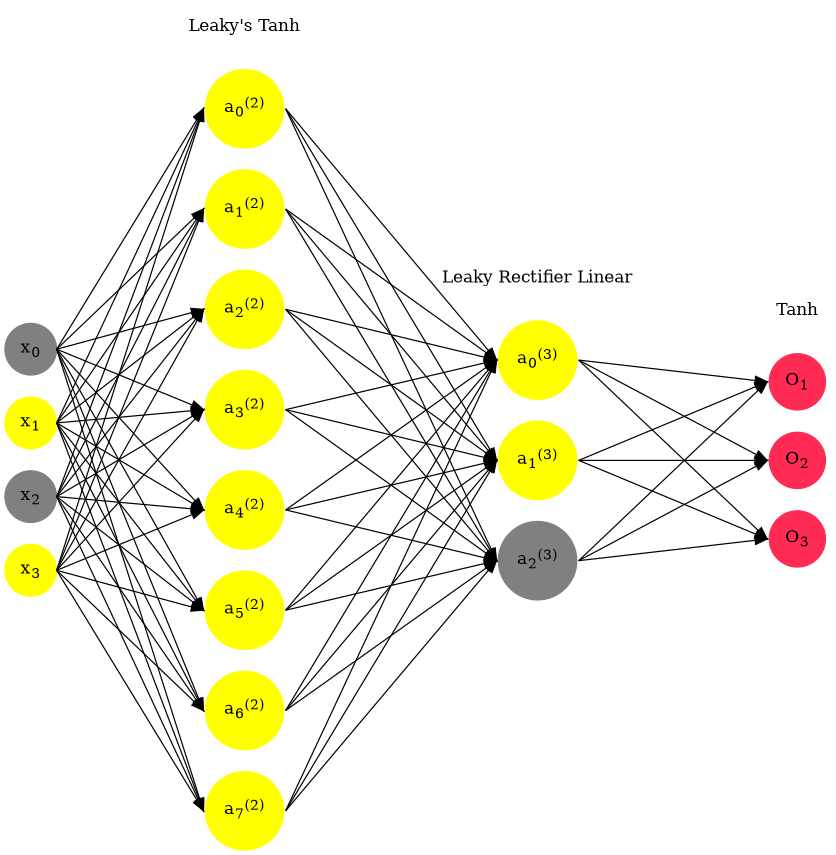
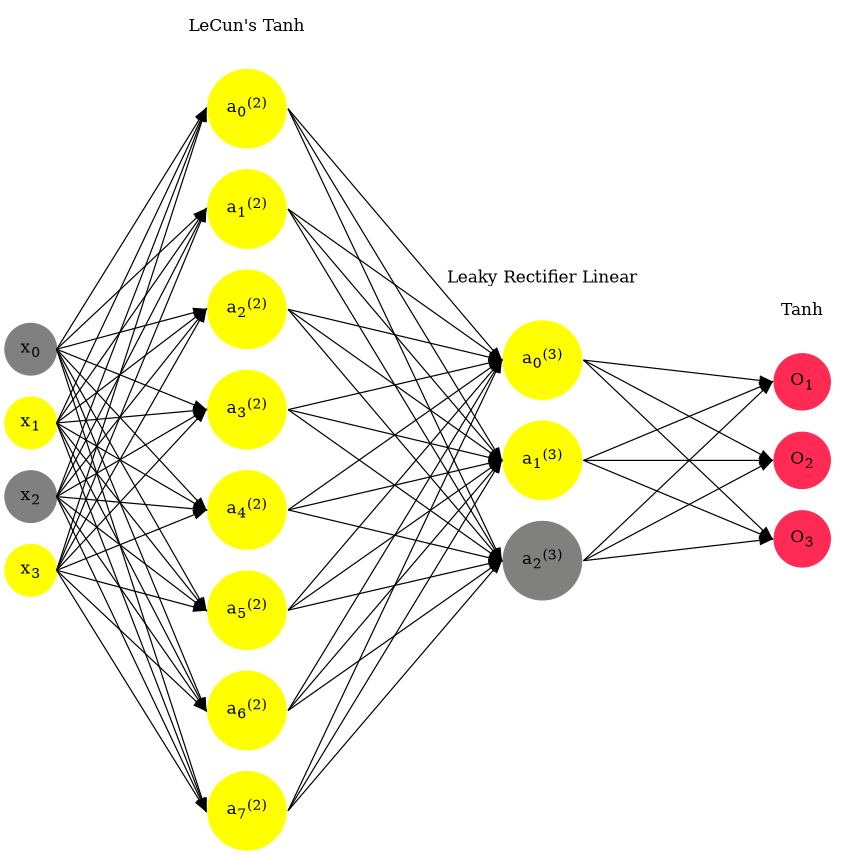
(245, 27) -> (247, 27)
